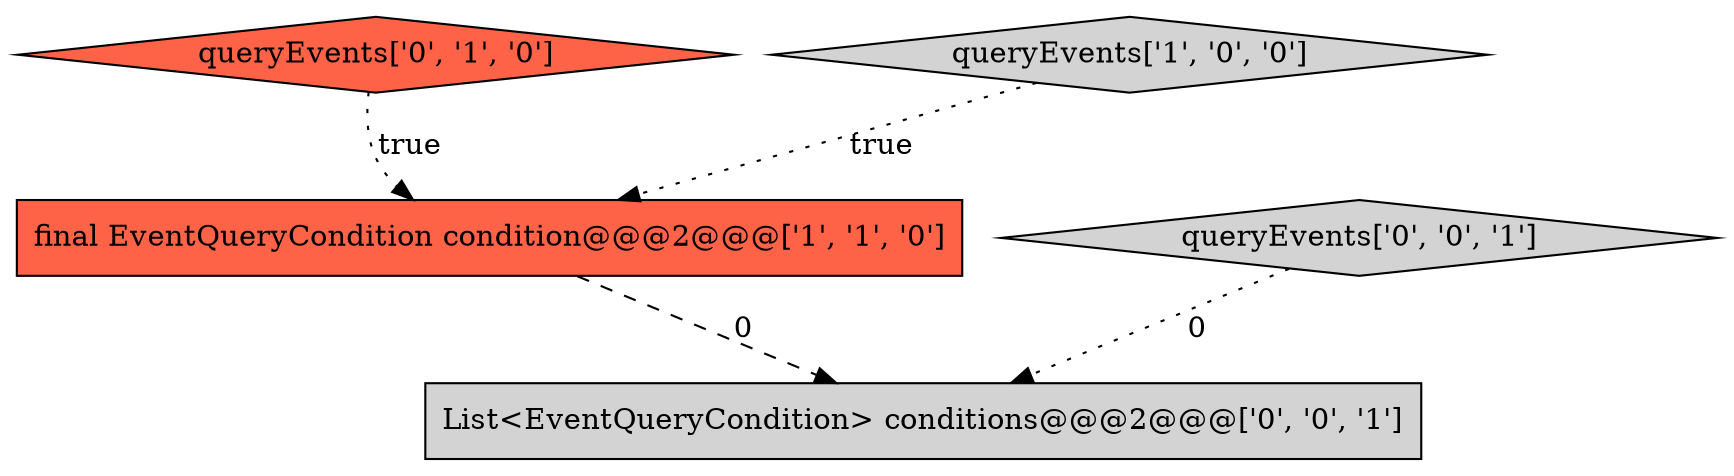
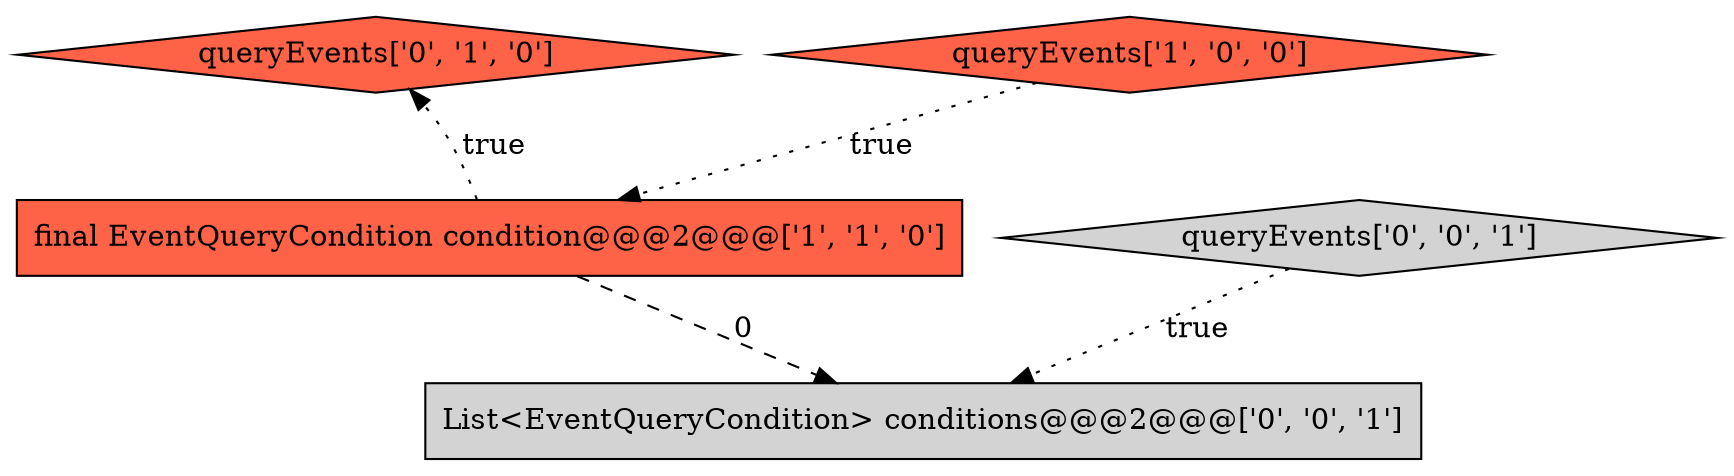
(1130, 55) -> (1130, 55)
(371, 143) -> (455, 150)
(1198, 330) -> (1198, 330)
